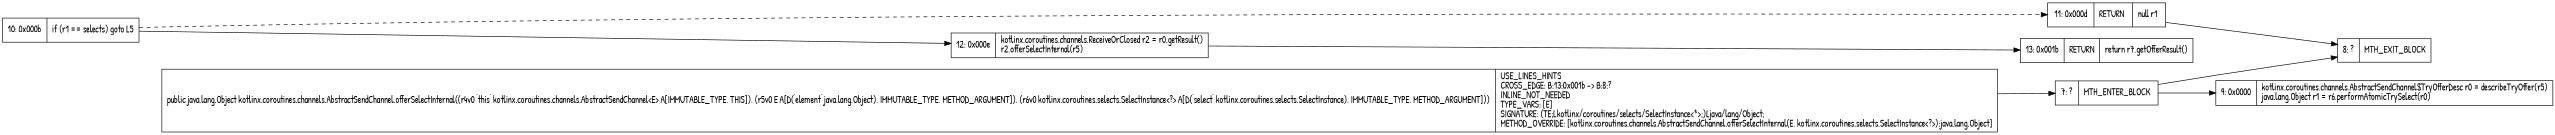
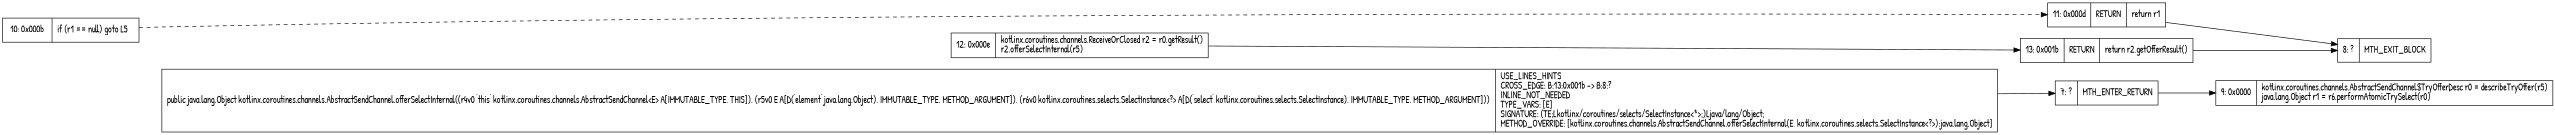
(2148, 15) -> (2146, 15)
(93, 30) -> (93, 30)
(542, 37) -> none
(2146, 50) -> (2146, 50)
(2245, 71) -> (2262, 50)
(2117, 93) -> (2118, 93)
